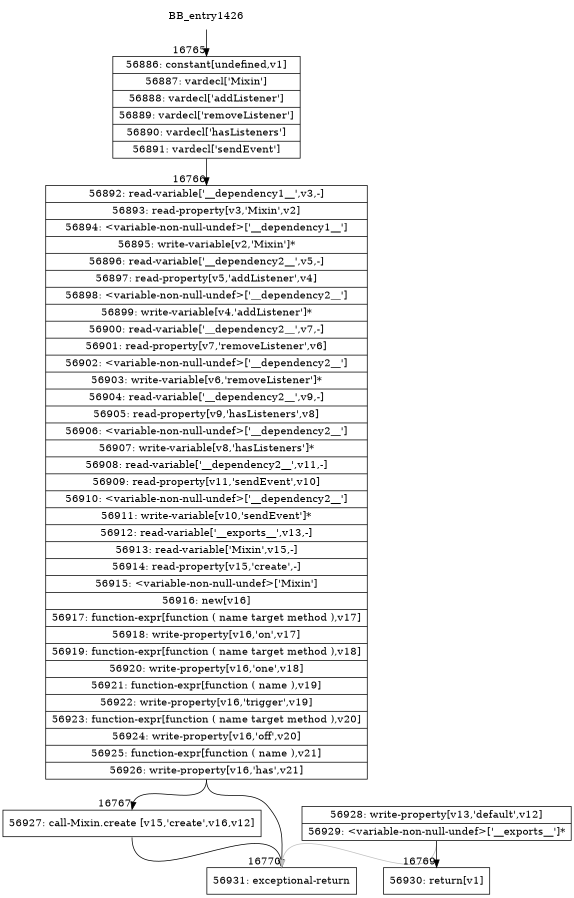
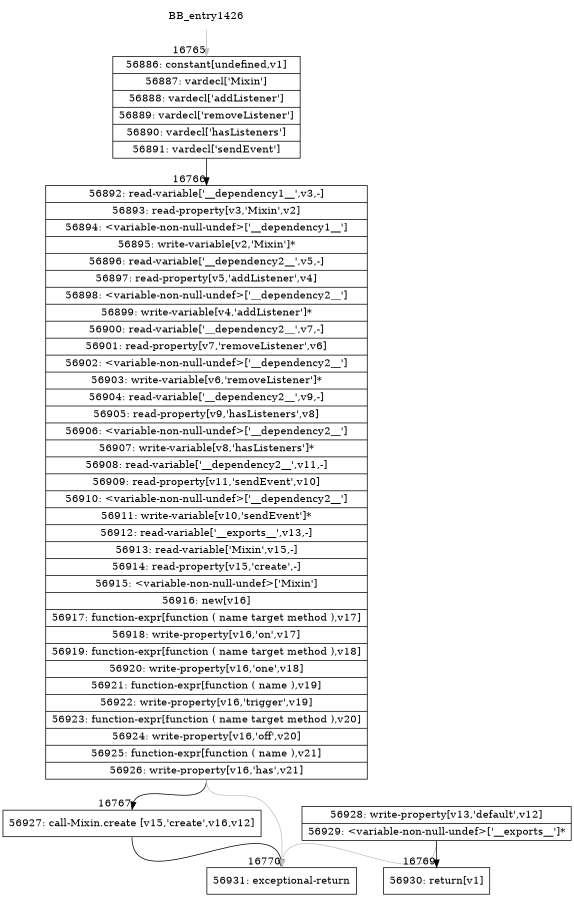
(206, 39) -> (206, 39)
(262, 801) -> (262, 801)
